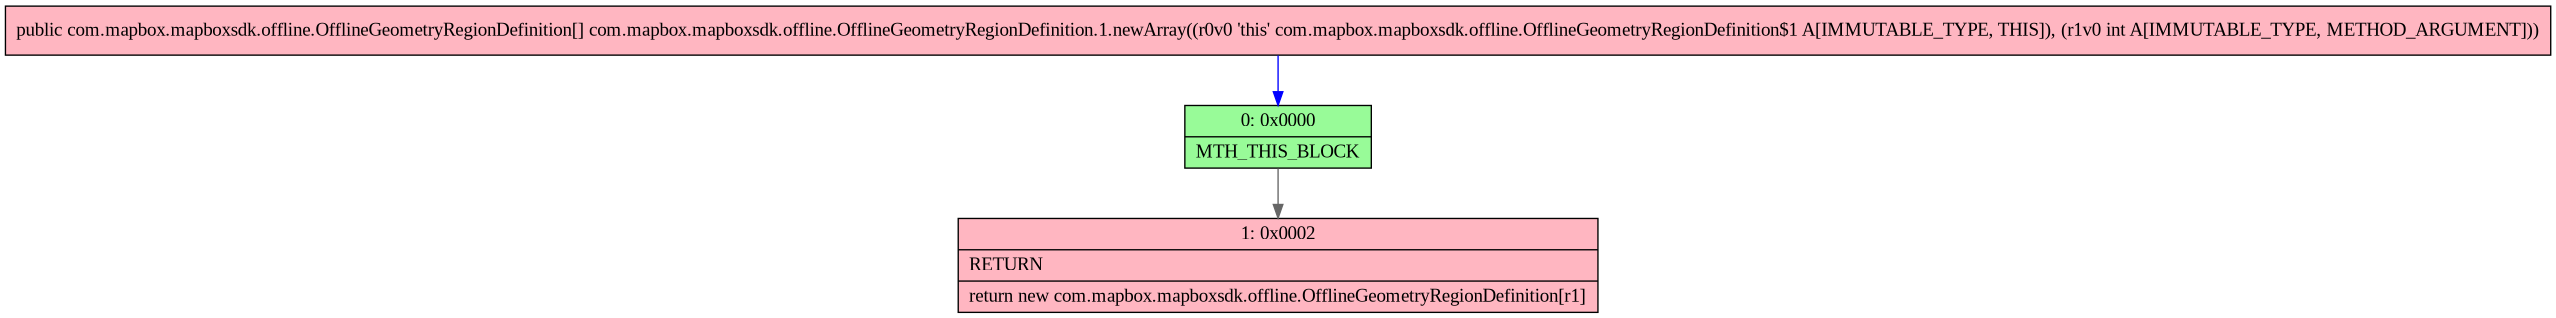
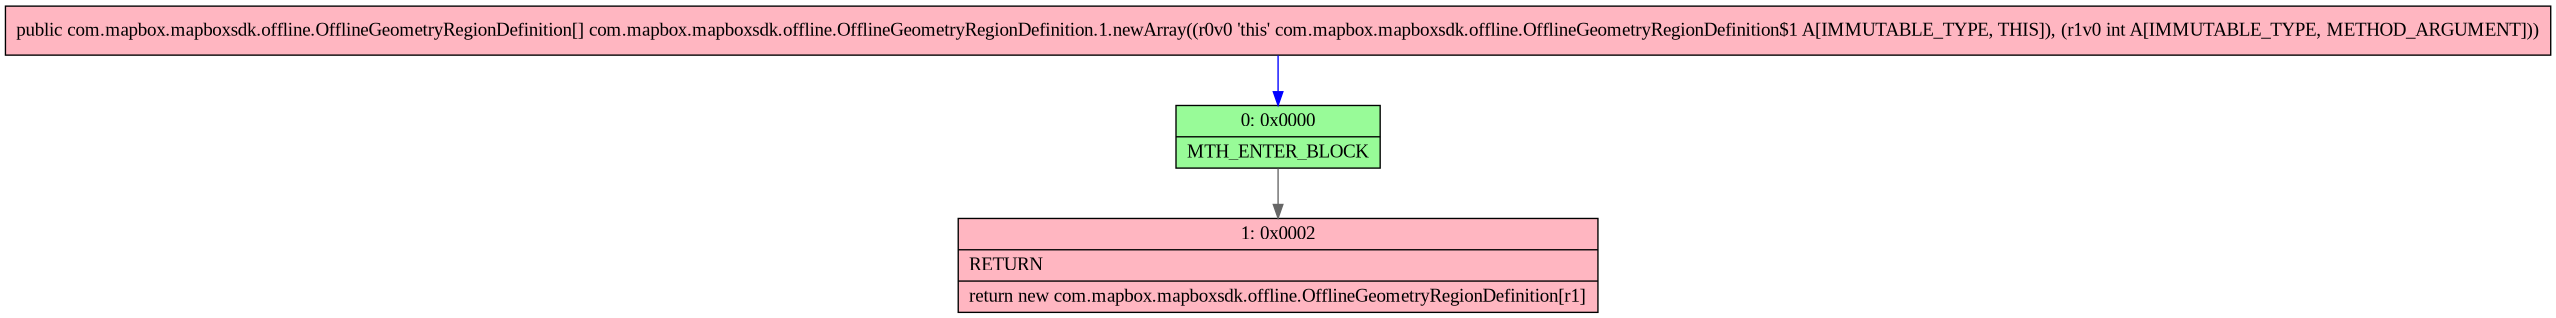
(1278, 152) -> (1278, 152)
